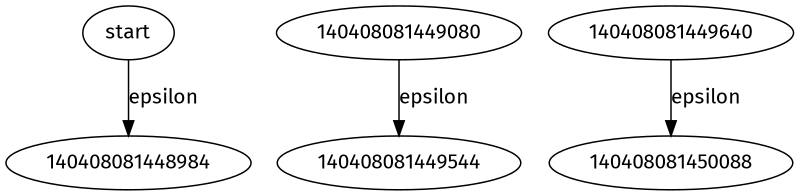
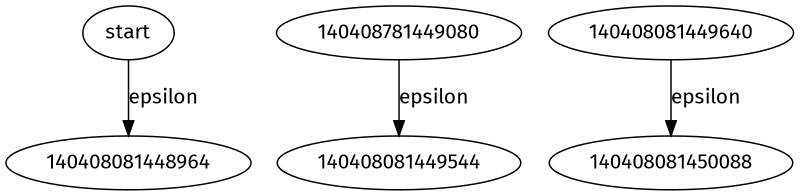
(399, 33) -> (399, 33)
(129, 163) -> (129, 163)
